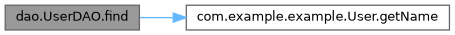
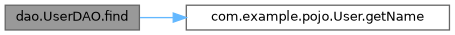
(318, 18) -> (318, 18)
